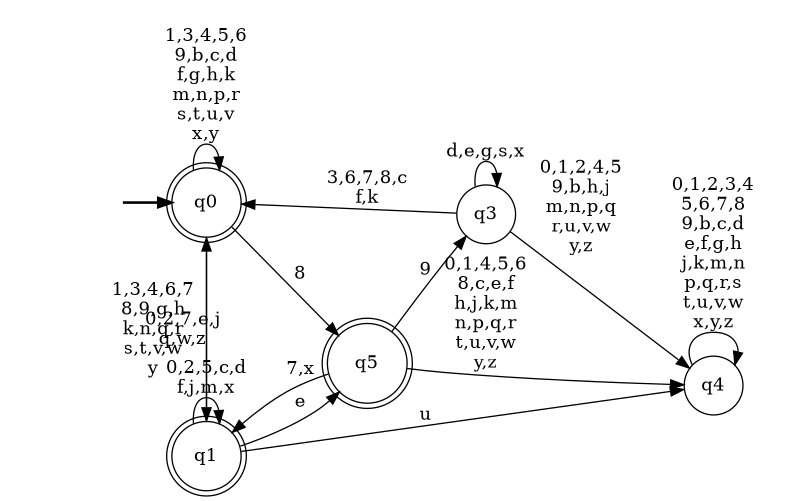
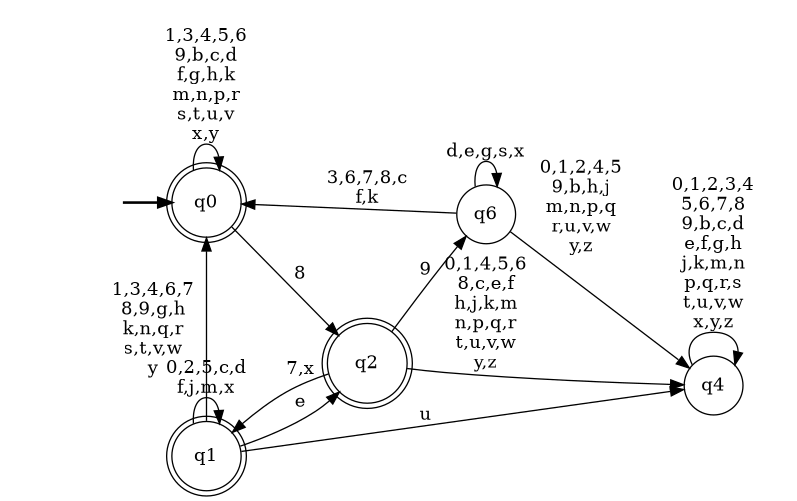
(486, 214) -> (486, 214)
(206, 323) -> none
(367, 363) -> (367, 363)
